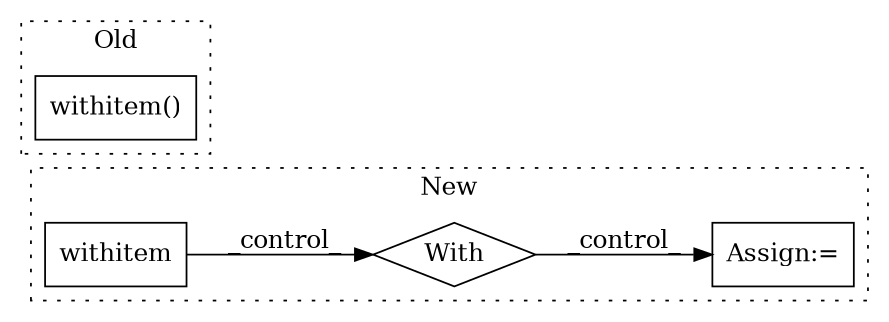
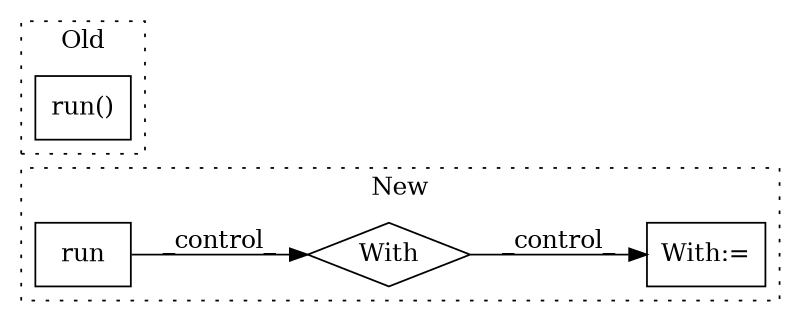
(116, 108) -> (83, 108)
(116, 255) -> (83, 255)
(783, 255) -> (706, 255)
